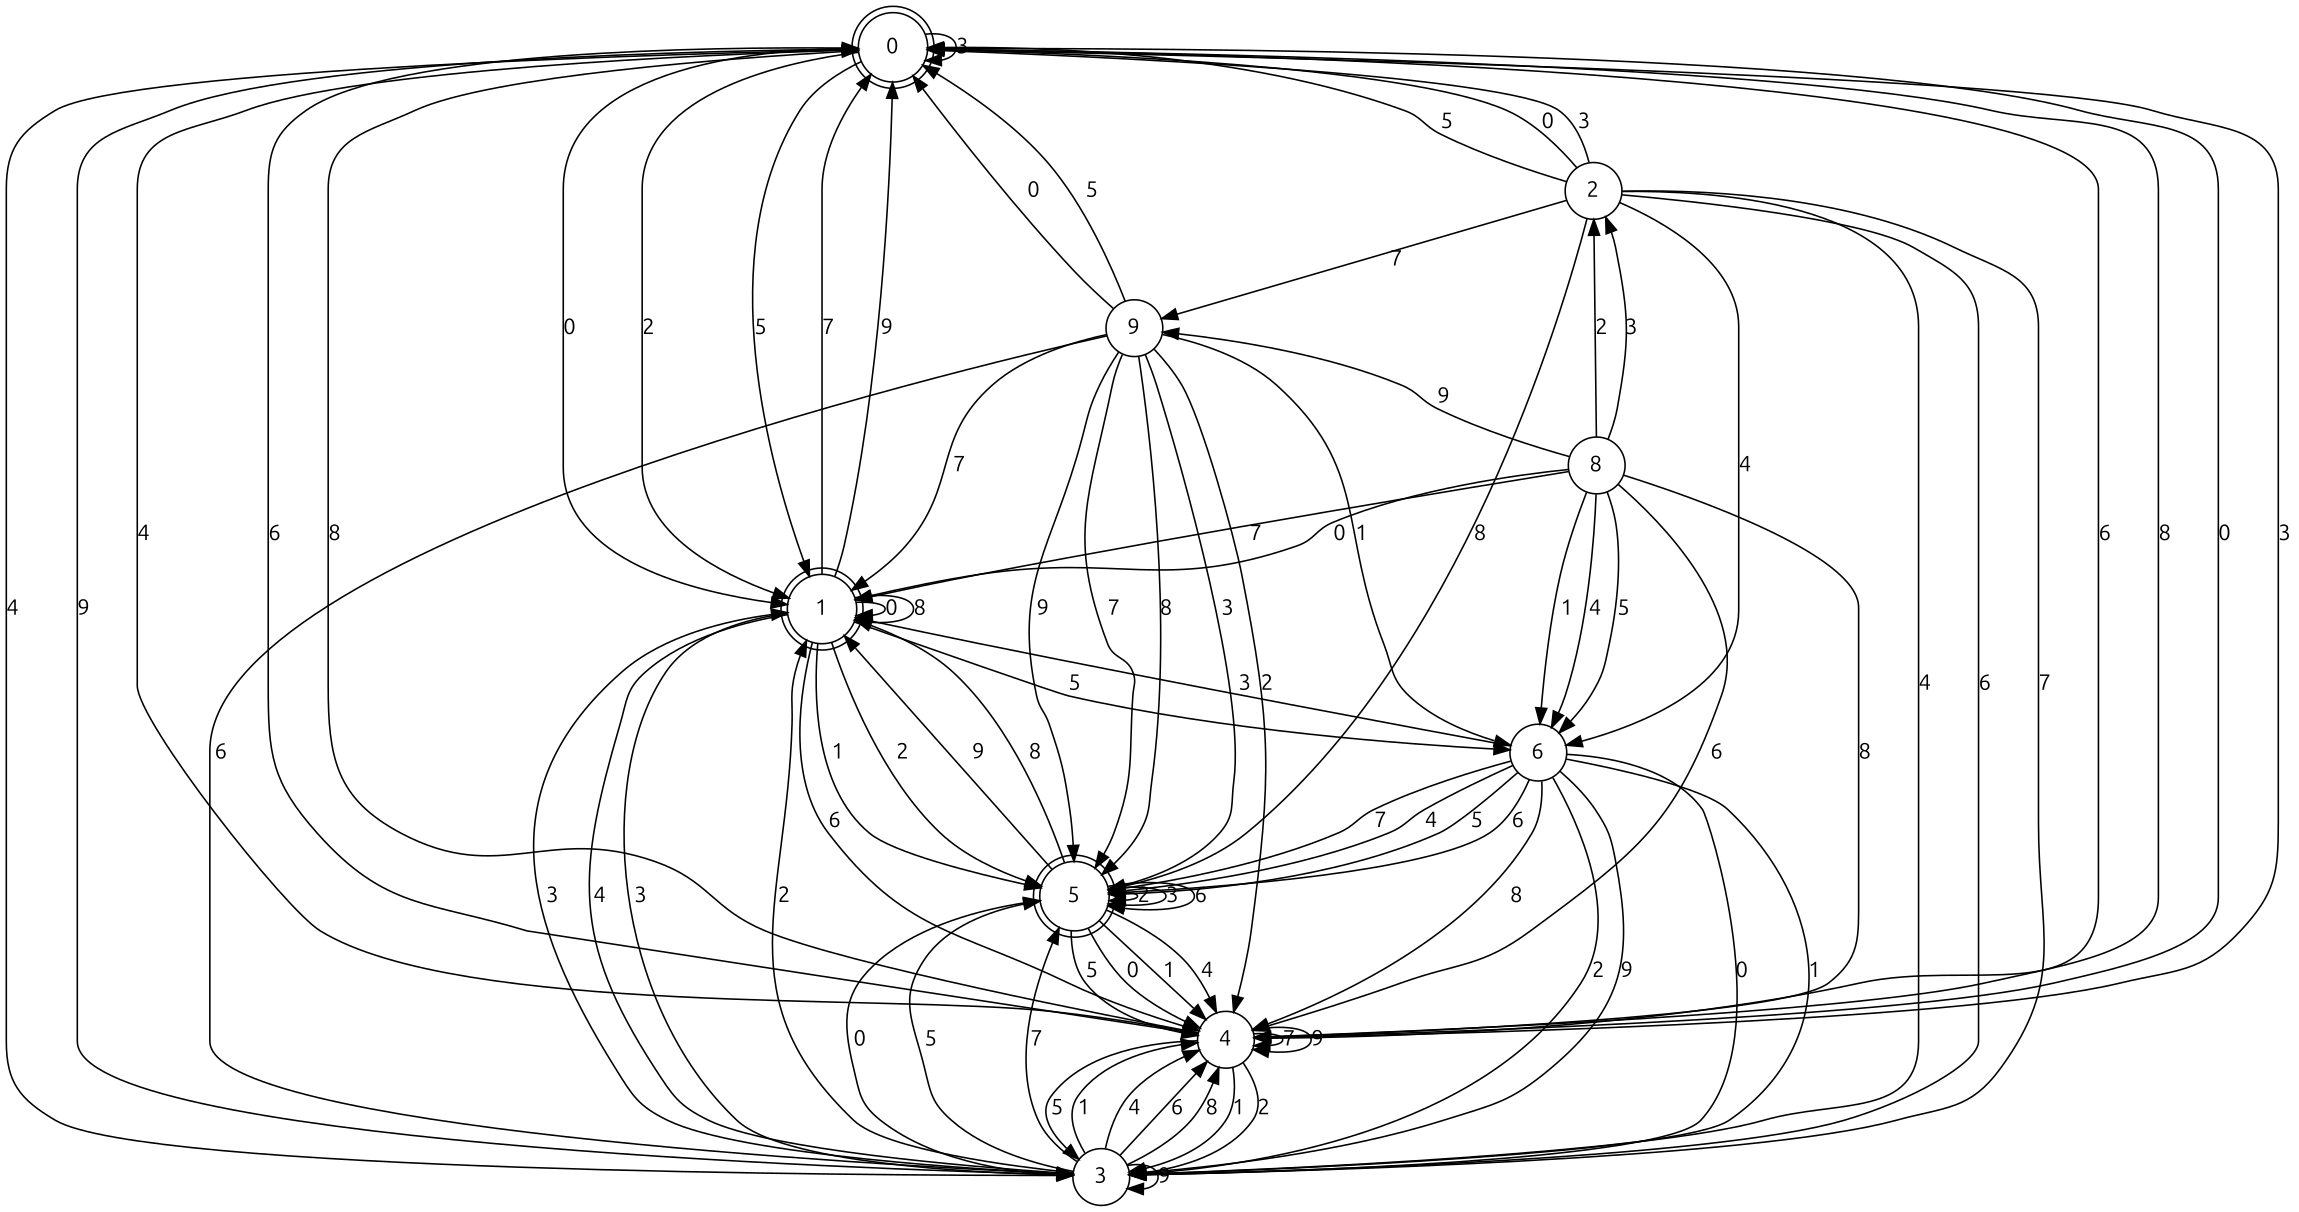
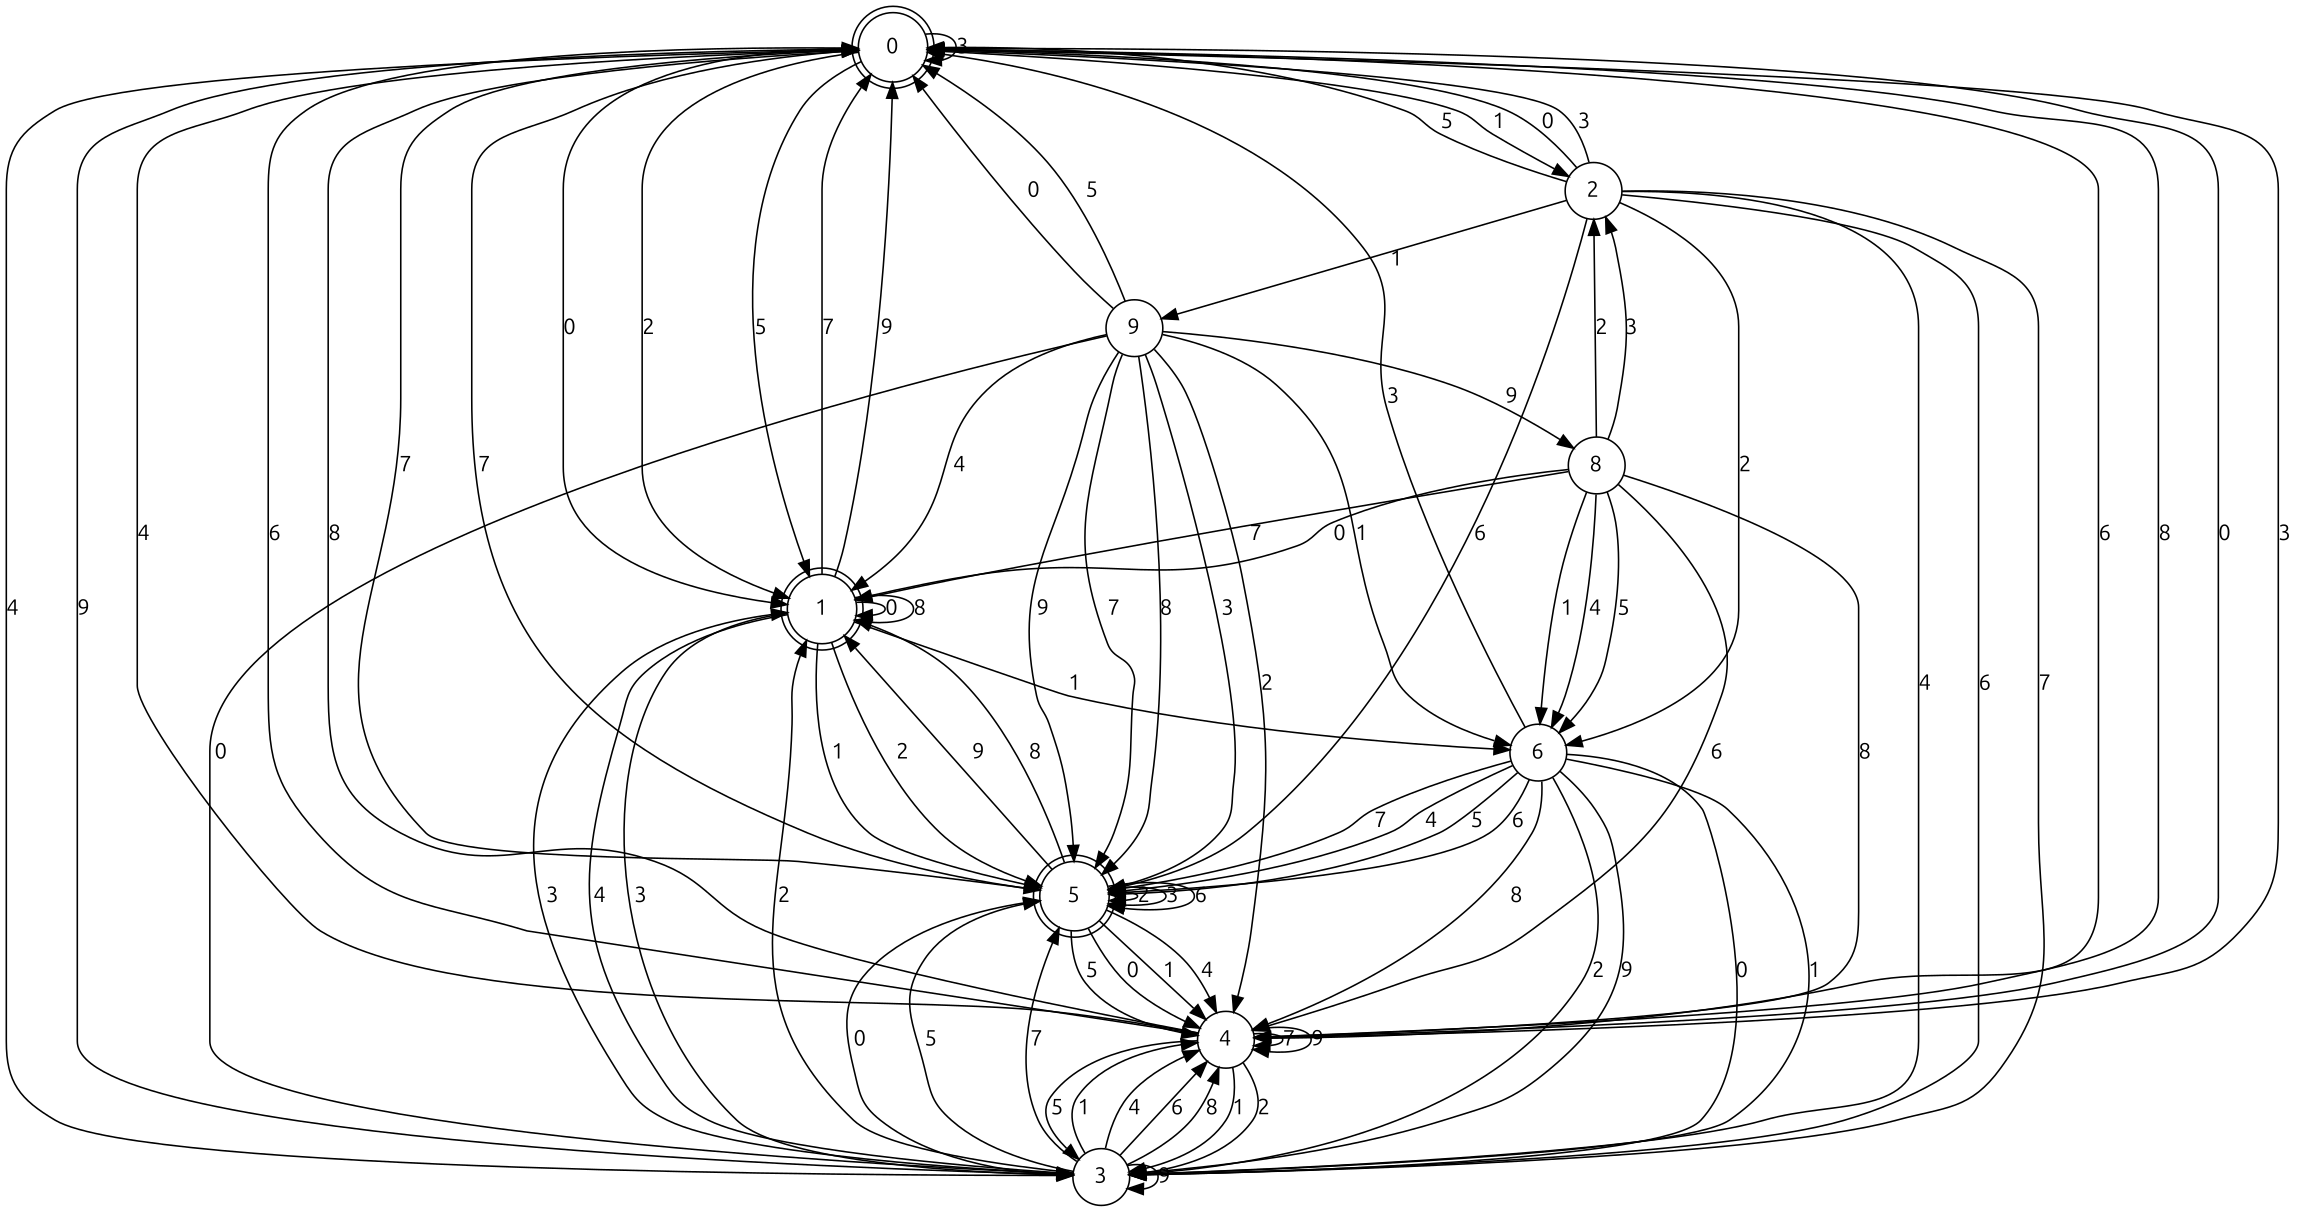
none -> (1395, 95)
(1397, 260) -> (1397, 260)
(1380, 377) -> (1368, 362)
(960, 465) -> (960, 465)
(1746, 465) -> (1746, 465)
none -> (481, 502)
(1481, 534) -> (1481, 534)
none -> (377, 565)
(1075, 684) -> (1075, 684)
(1191, 685) -> (1383, 288)
(222, 753) -> (222, 753)
(904, 907) -> none
